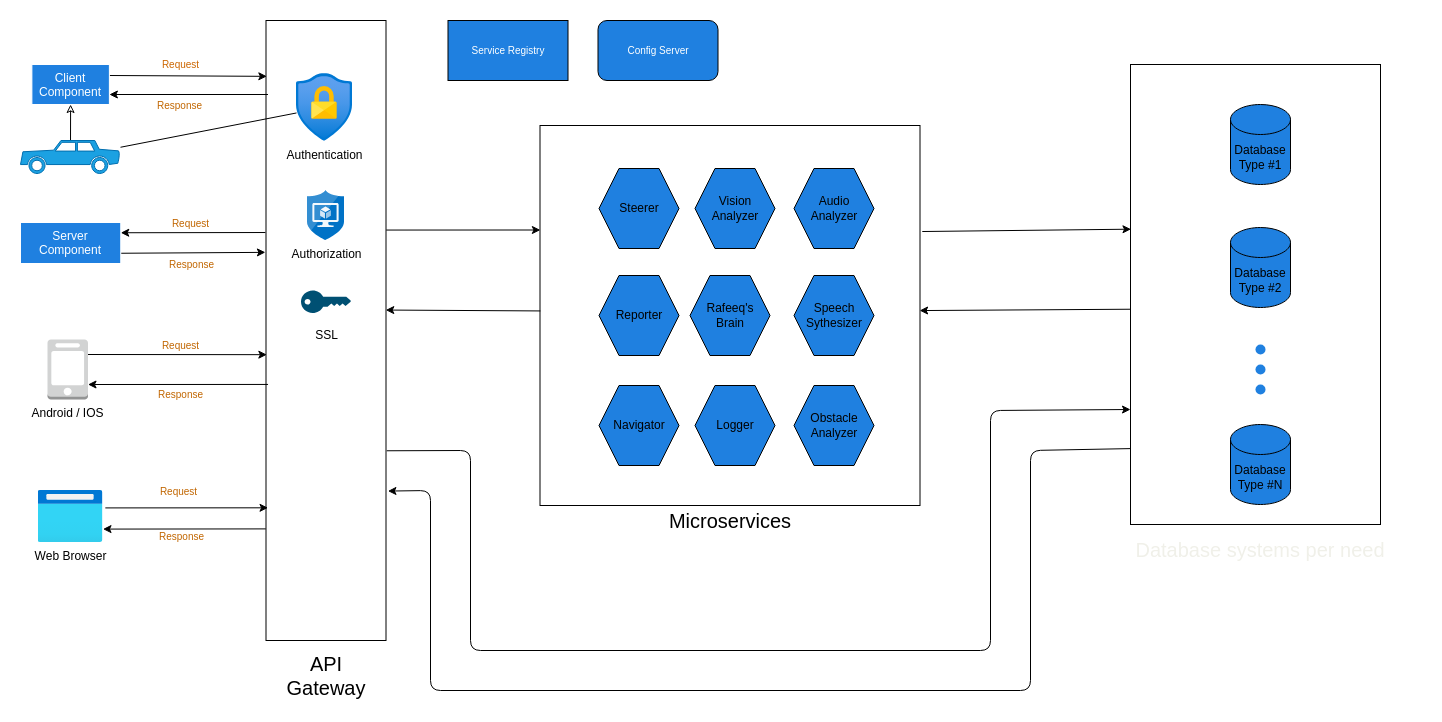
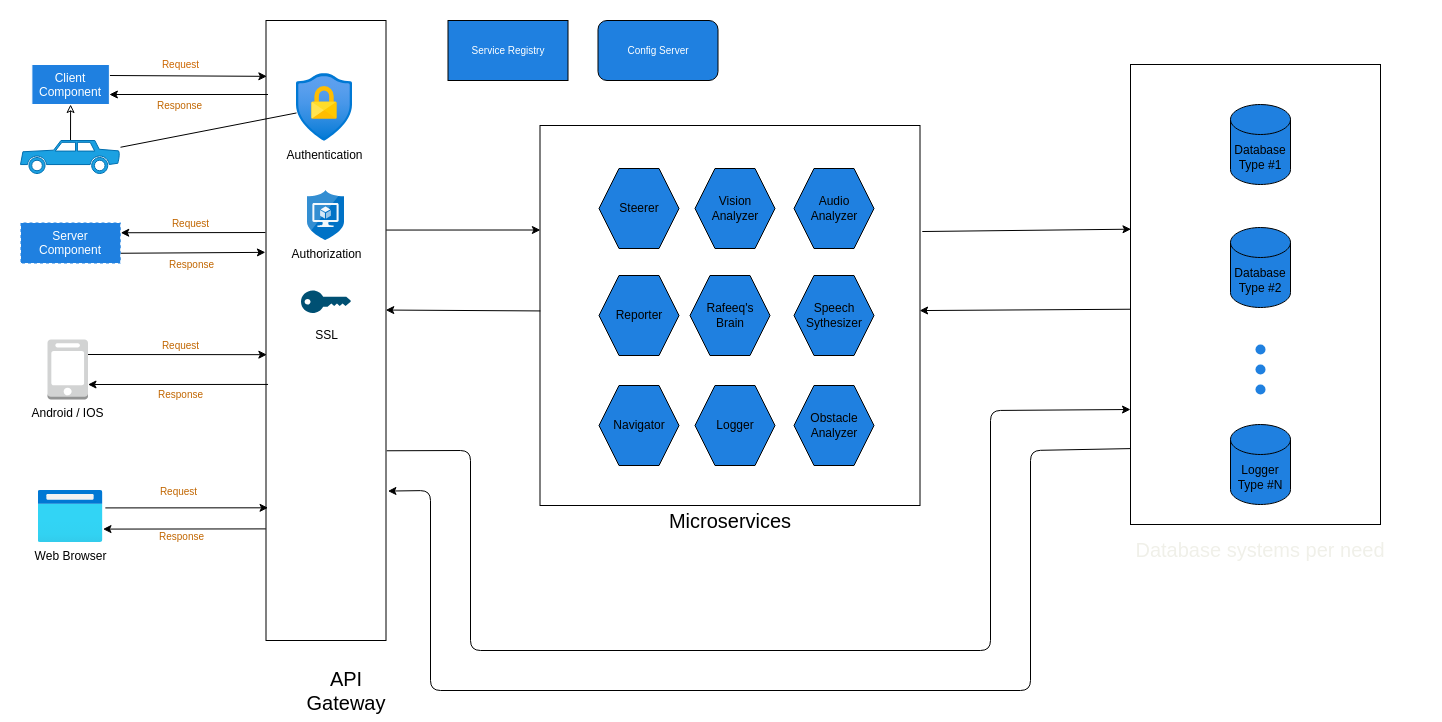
(71, 243) -> (71, 243)
(1261, 478) -> (1261, 478)
(326, 676) -> (346, 691)
